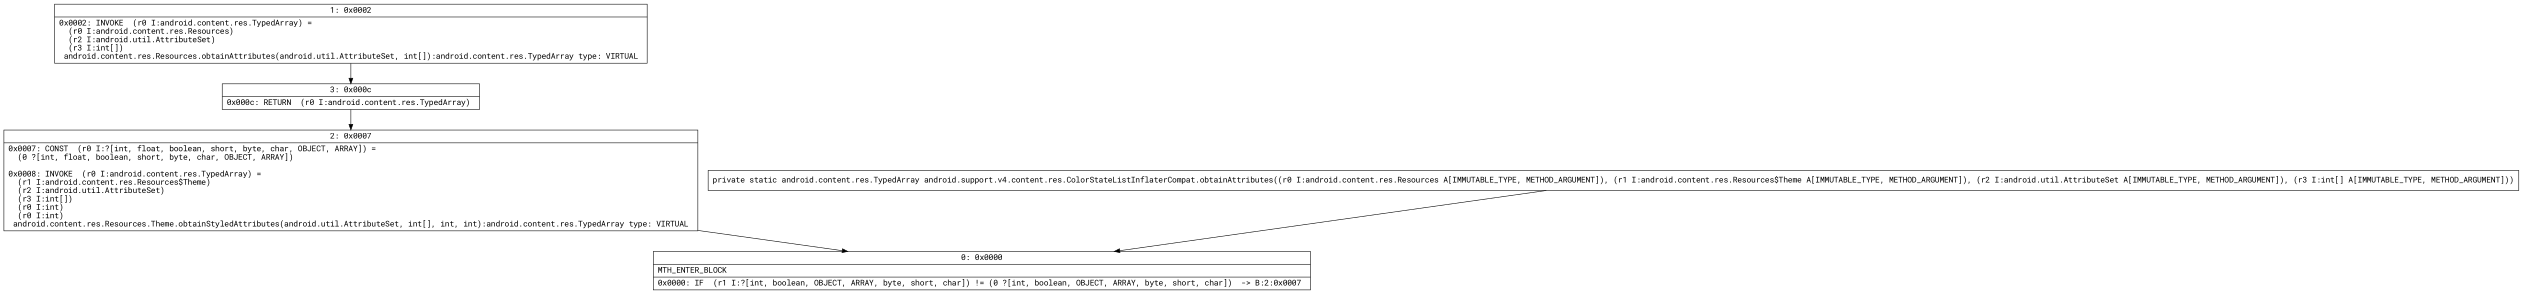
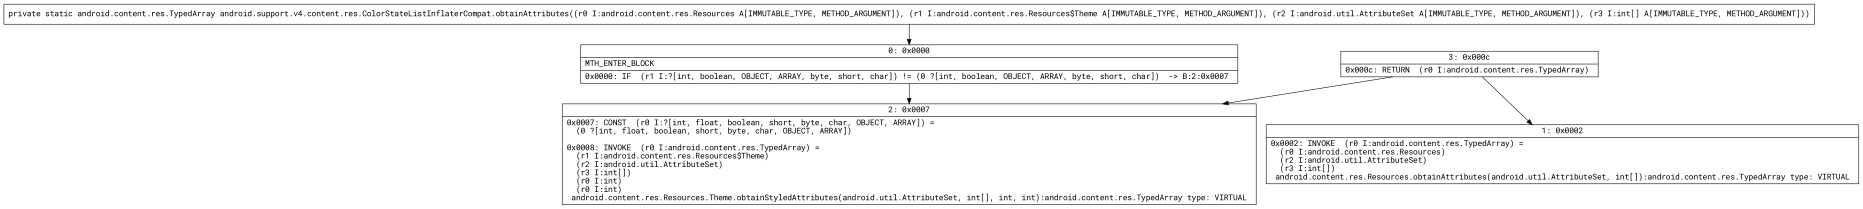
(351, 71) -> (1505, 99)
(770, 241) -> (909, 91)
